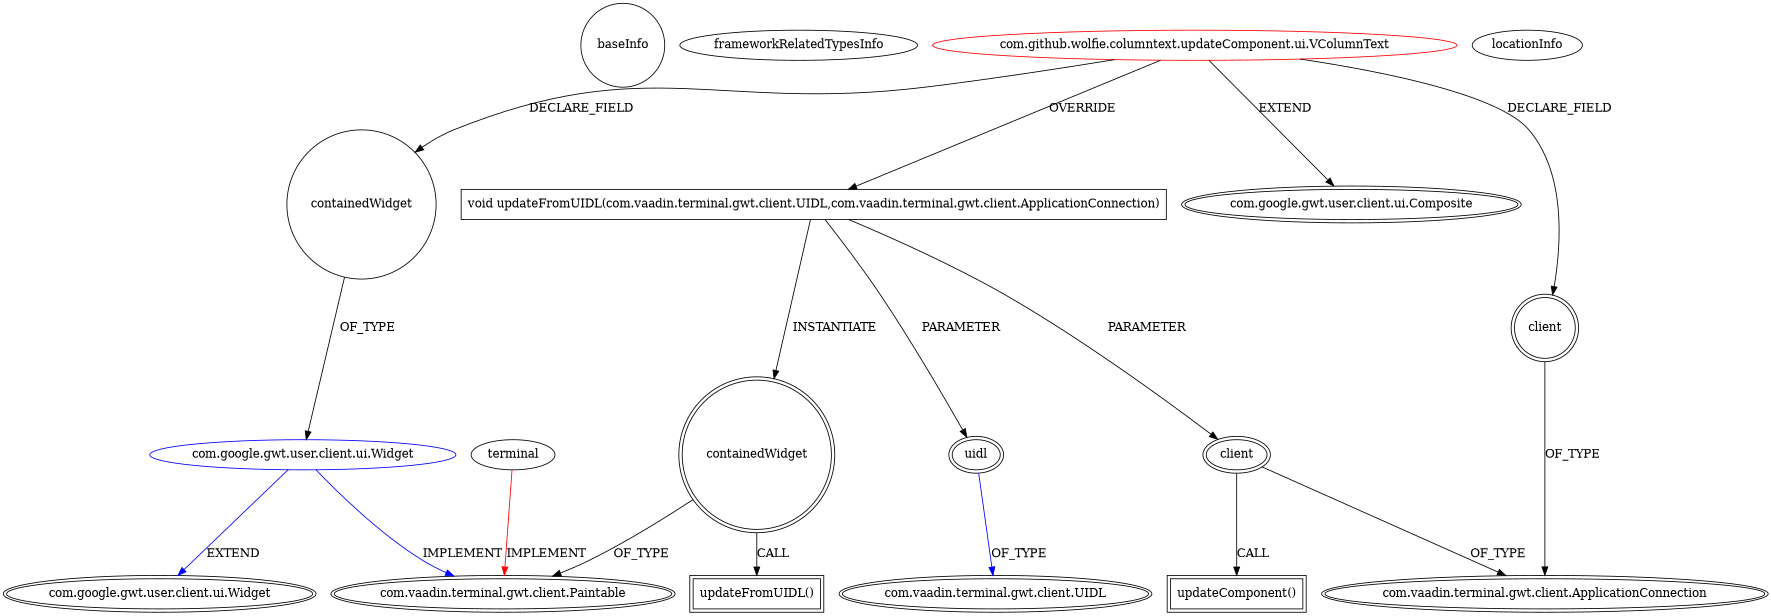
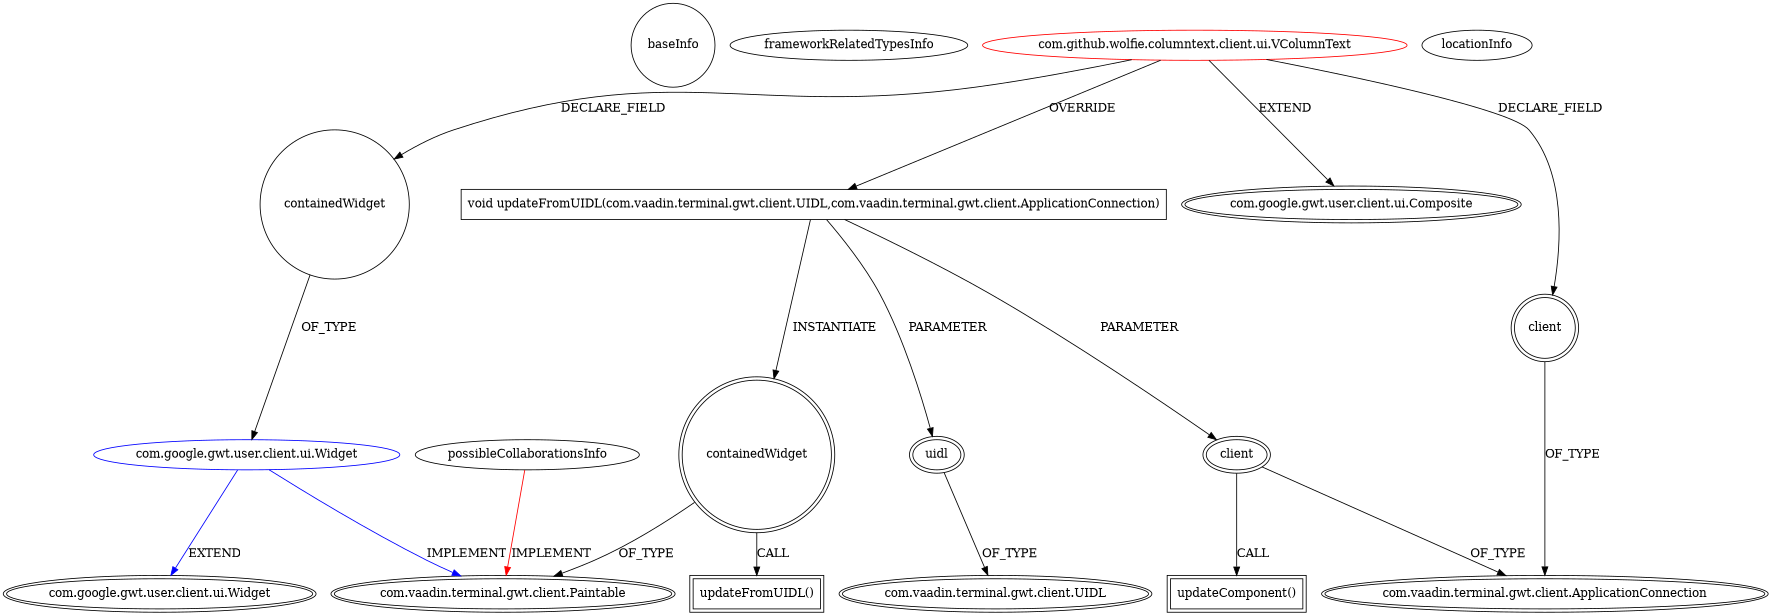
(1195, 45) -> (1195, 45)
(513, 455) -> (527, 455)
(985, 520) -> (964, 520)
